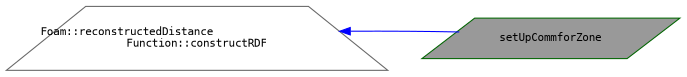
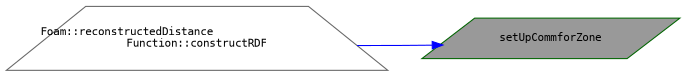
(405, 31) -> (395, 45)
